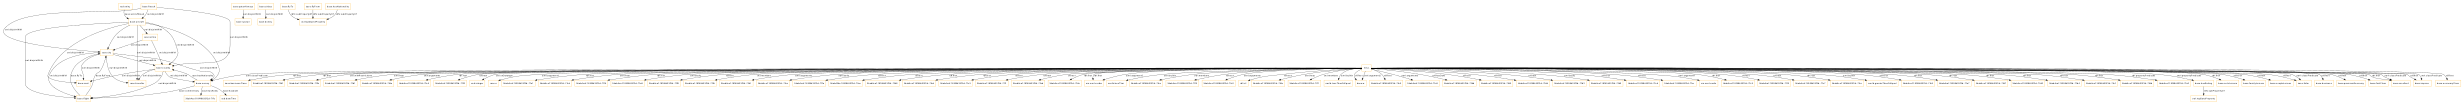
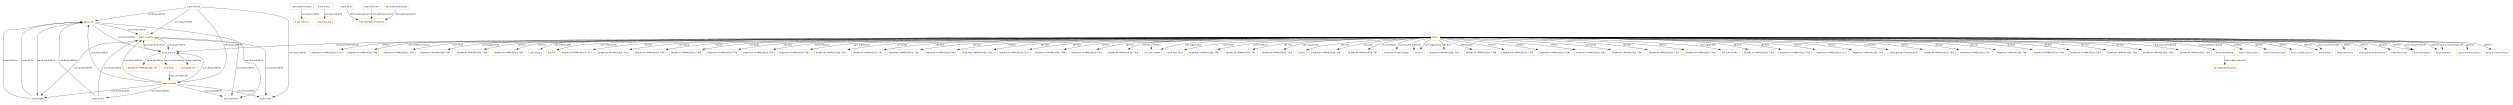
(84, 62) -> (286, 19)
(257, 76) -> (348, 45)
(1423, 83) -> none
(1570, 83) -> (1591, 53)
(144, 95) -> (165, 59)
